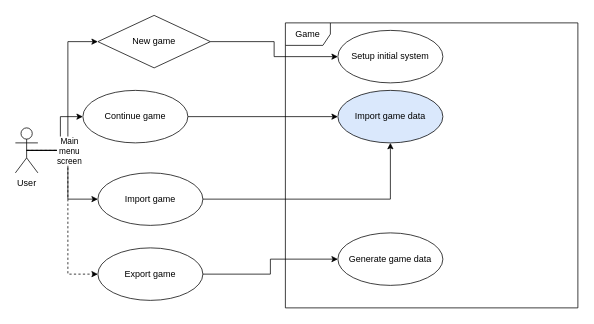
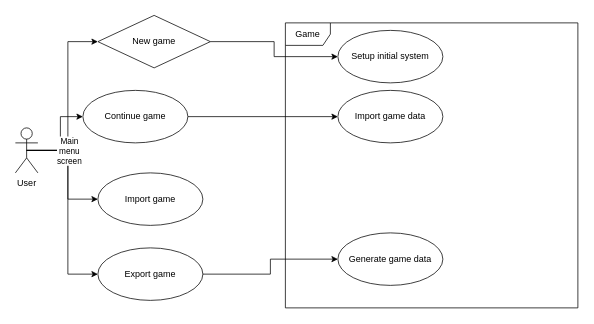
(390, 117) -> (390, 117)
(390, 175) -> none
(68, 250) -> (68, 250)
